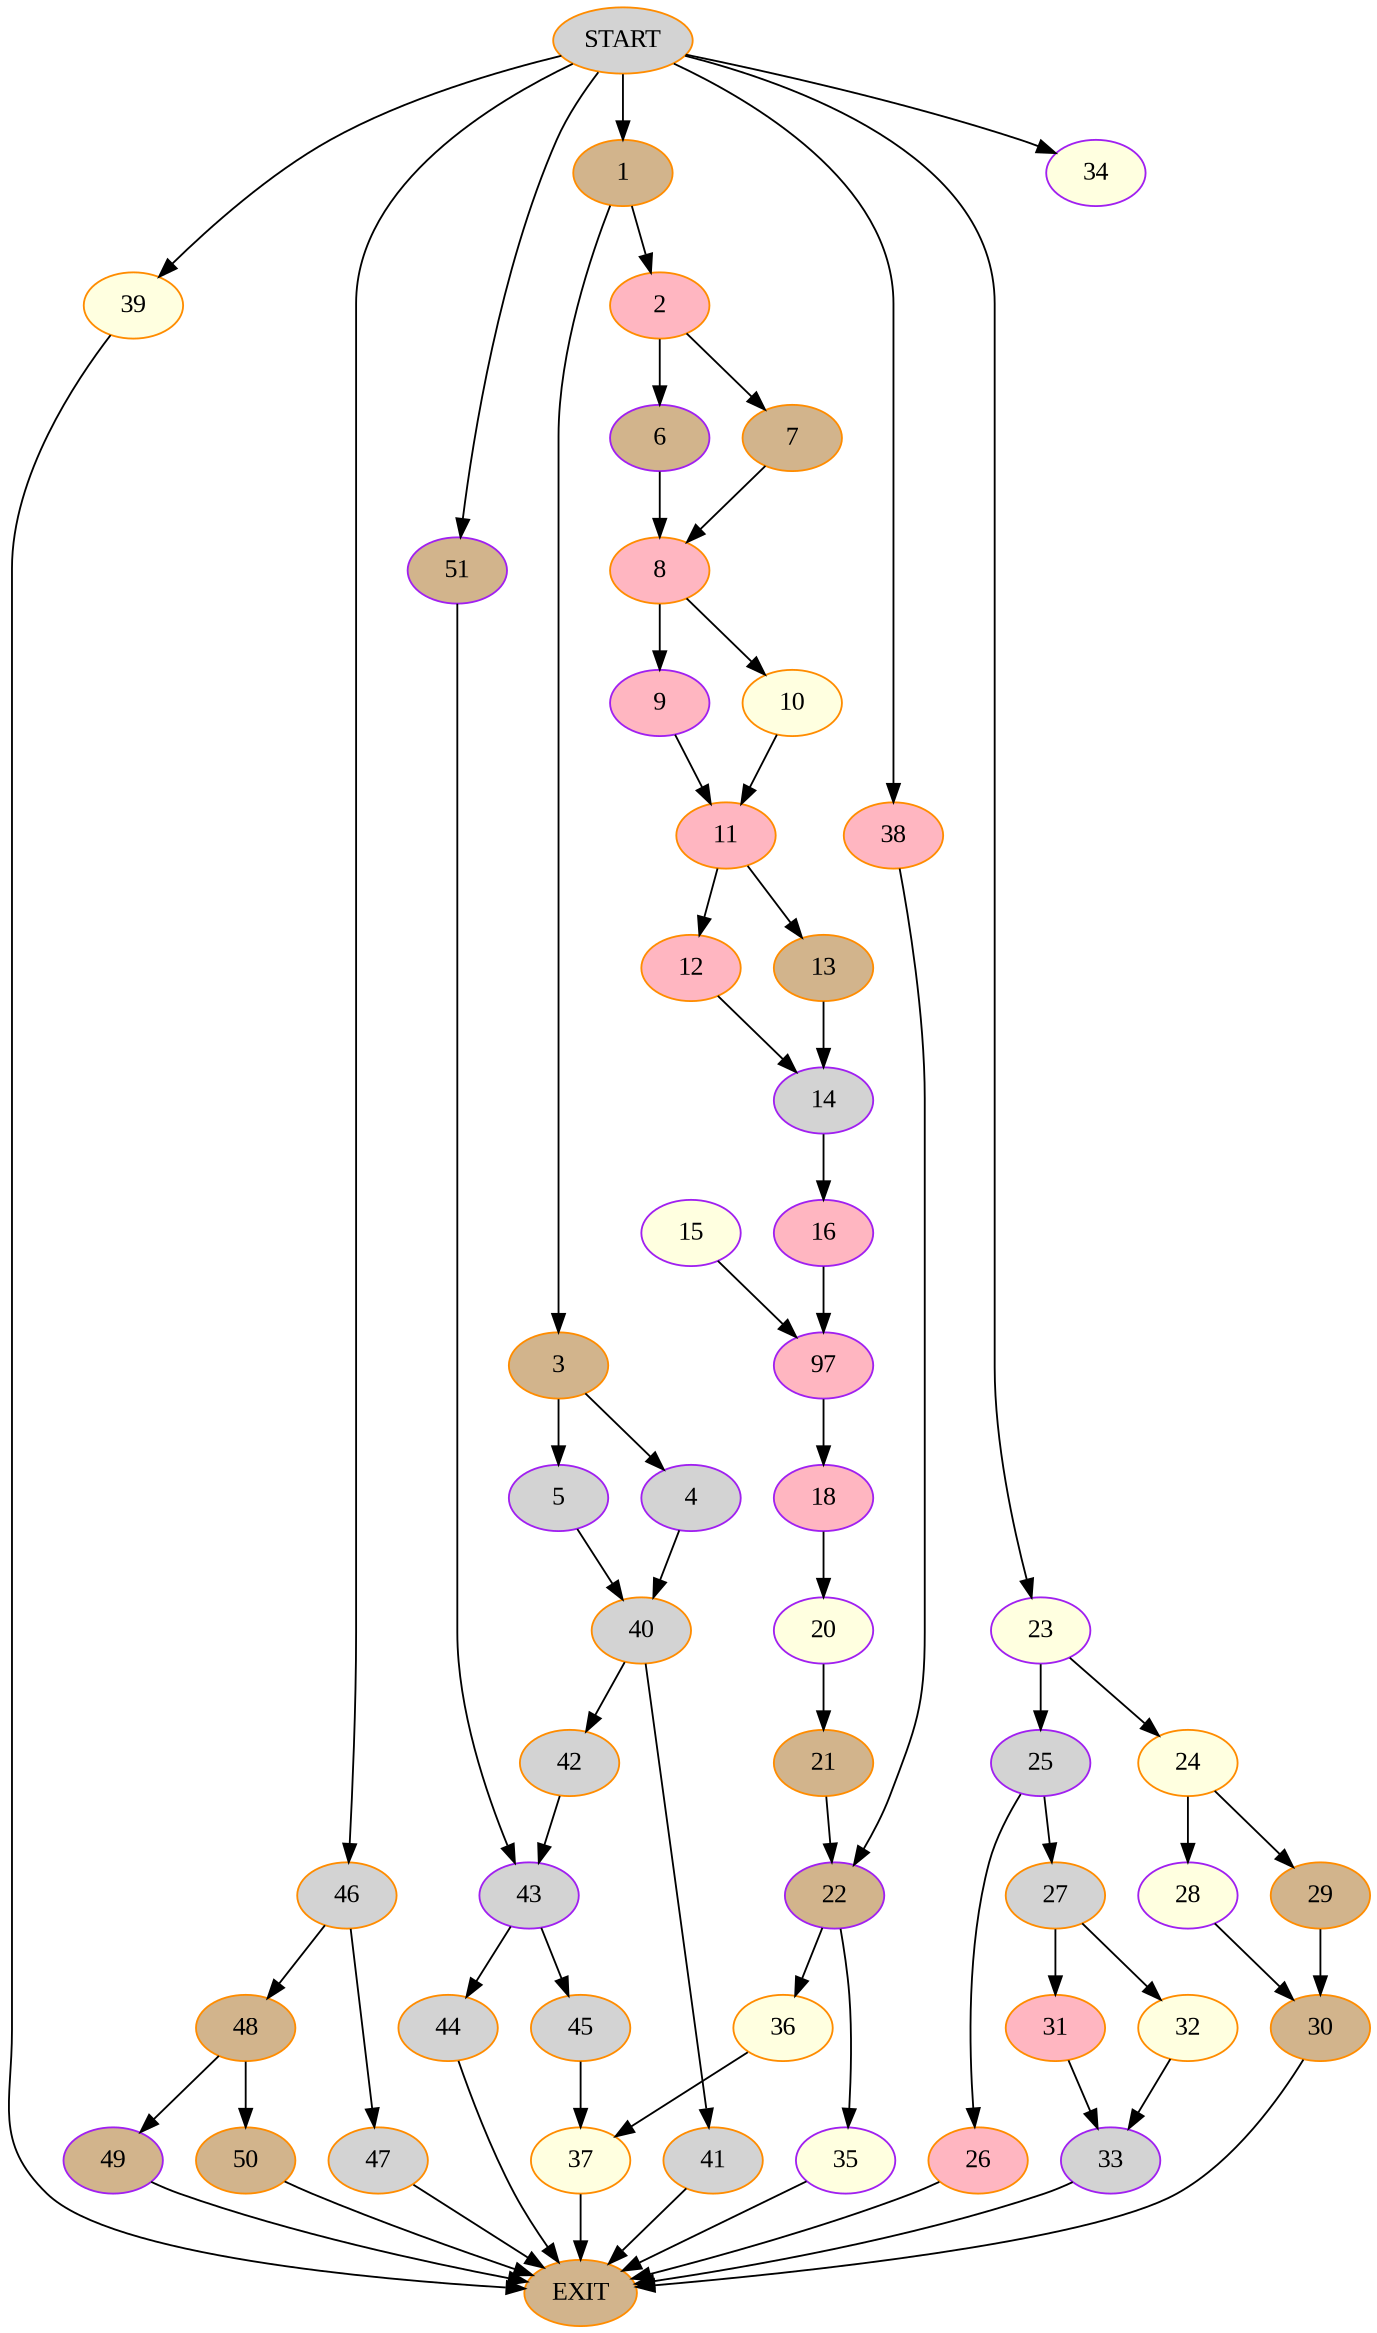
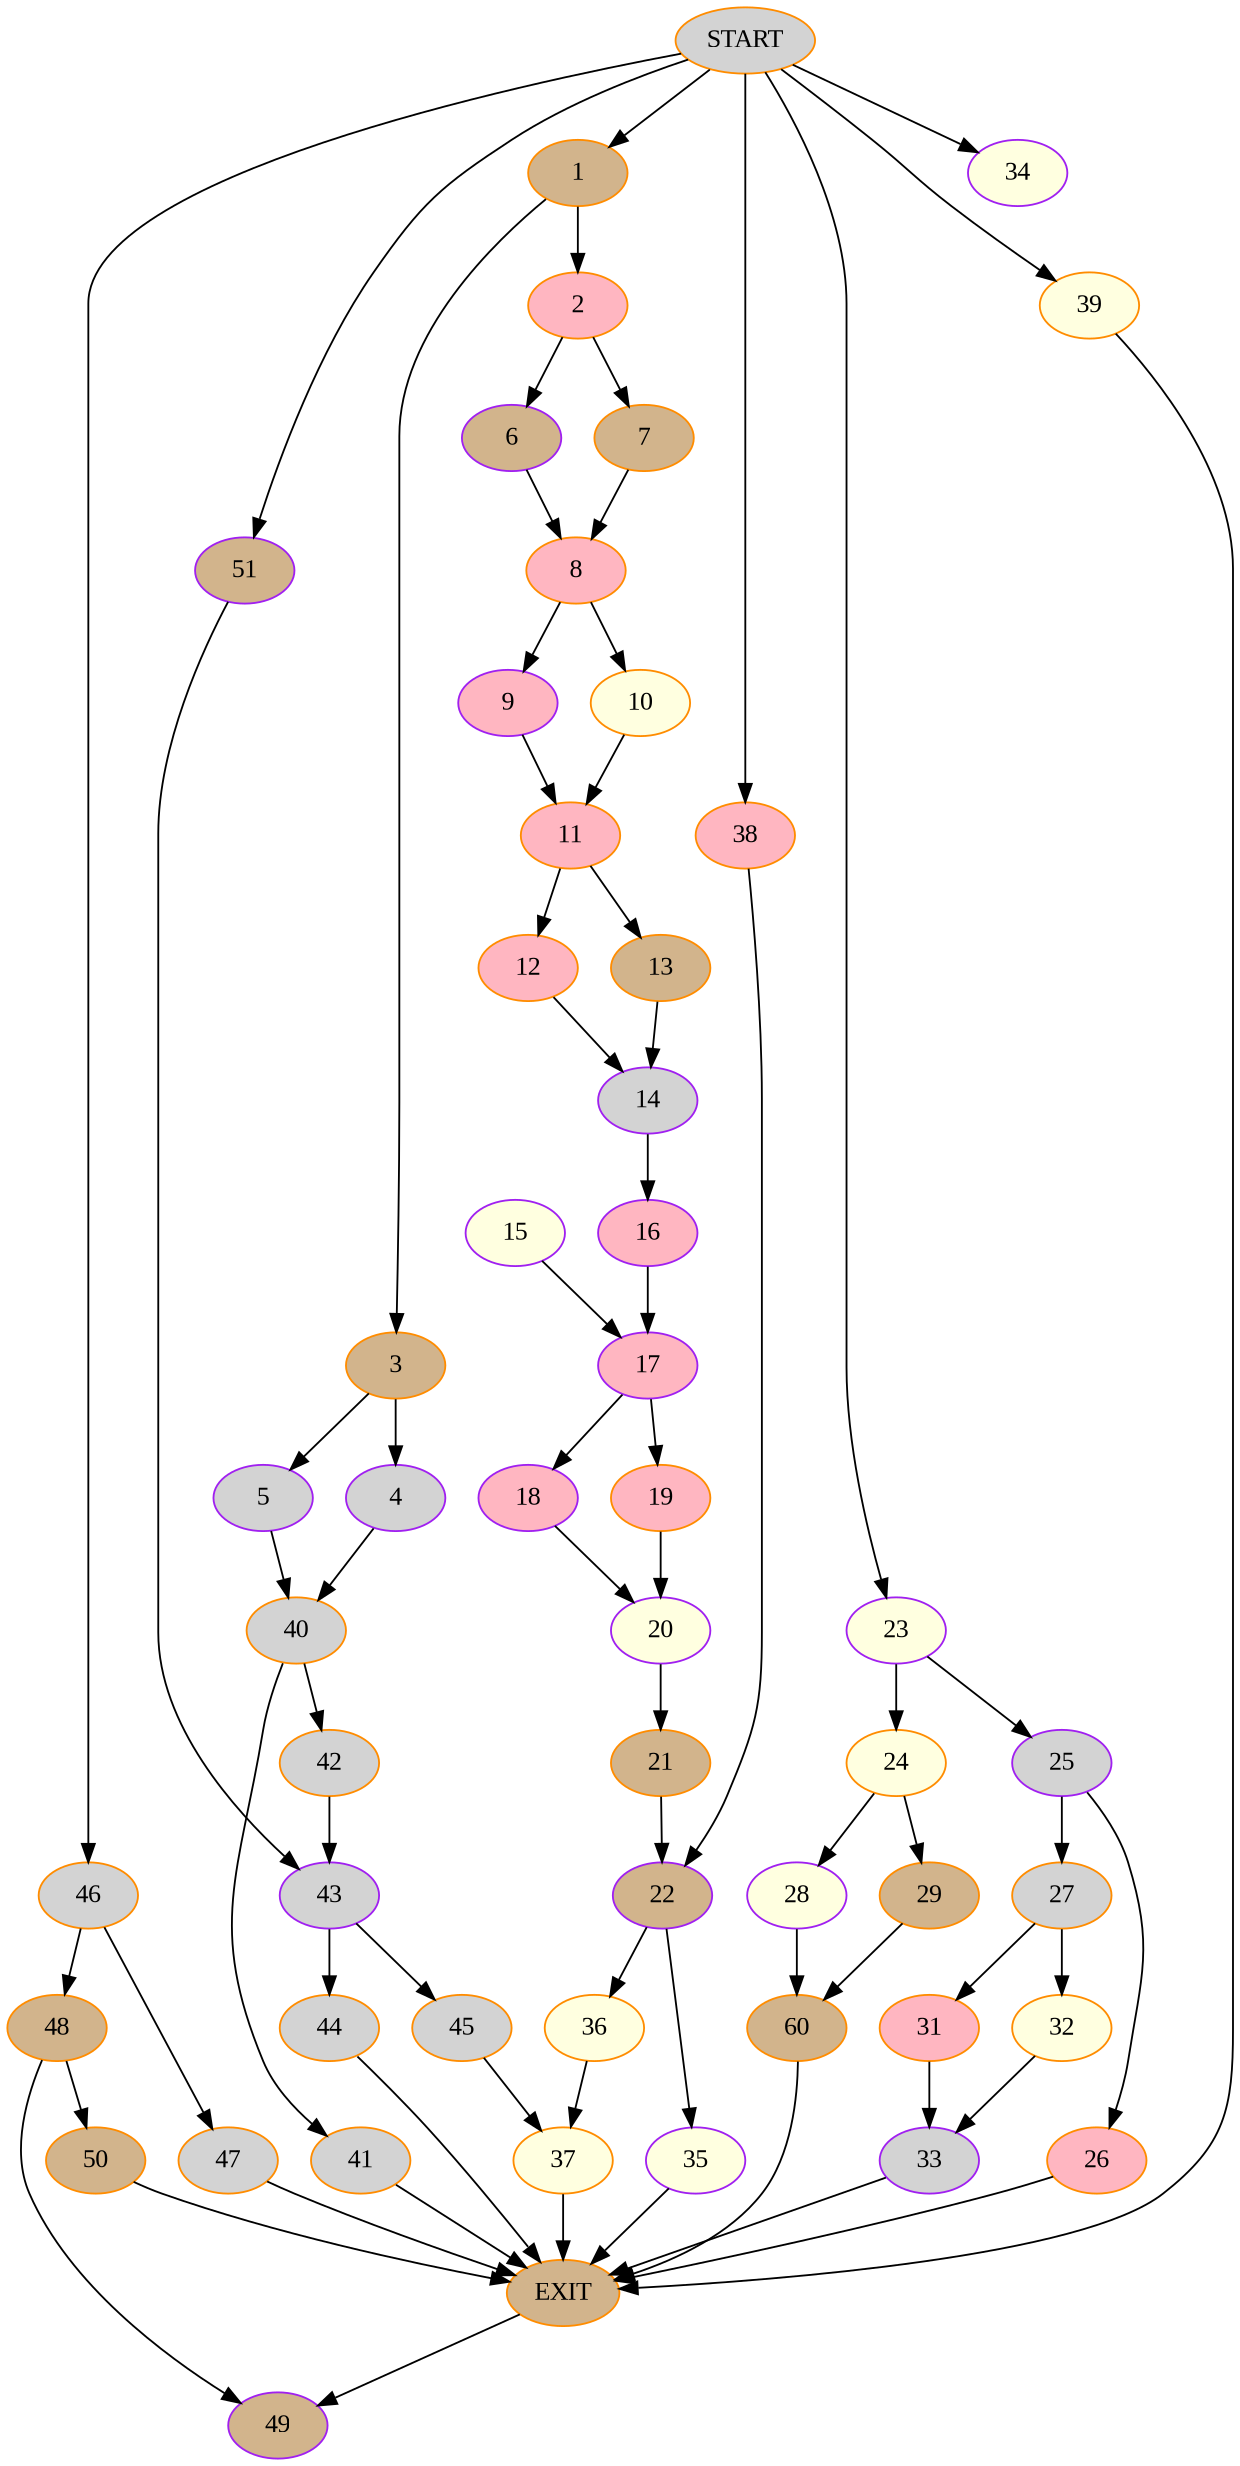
(824, 1365) -> (648, 1365)
none -> (661, 1498)
(1320, 2028) -> (797, 2028)
(328, 2238) -> (428, 2356)
